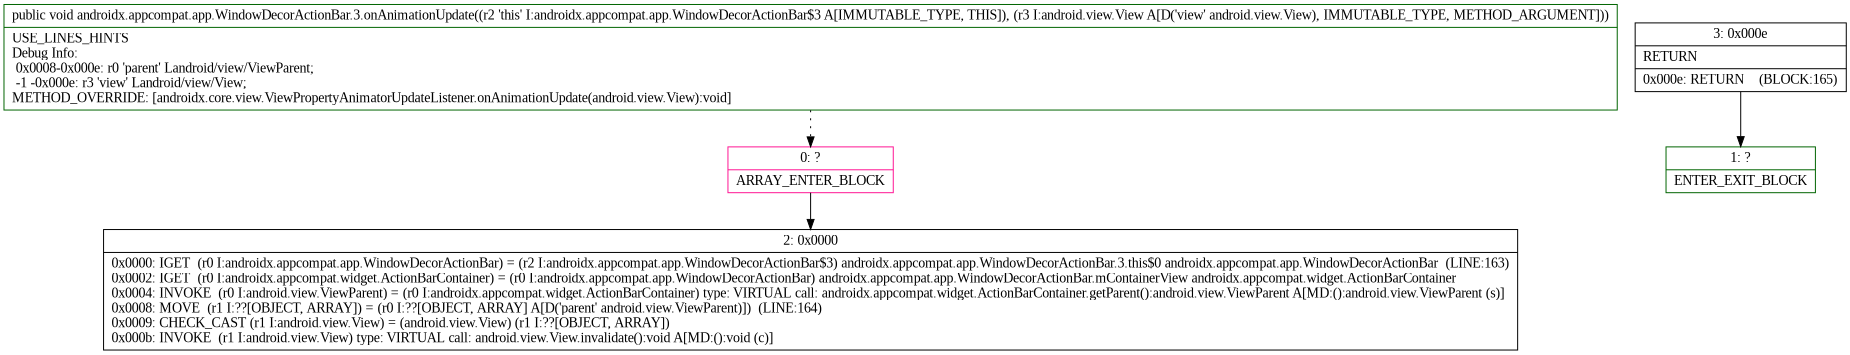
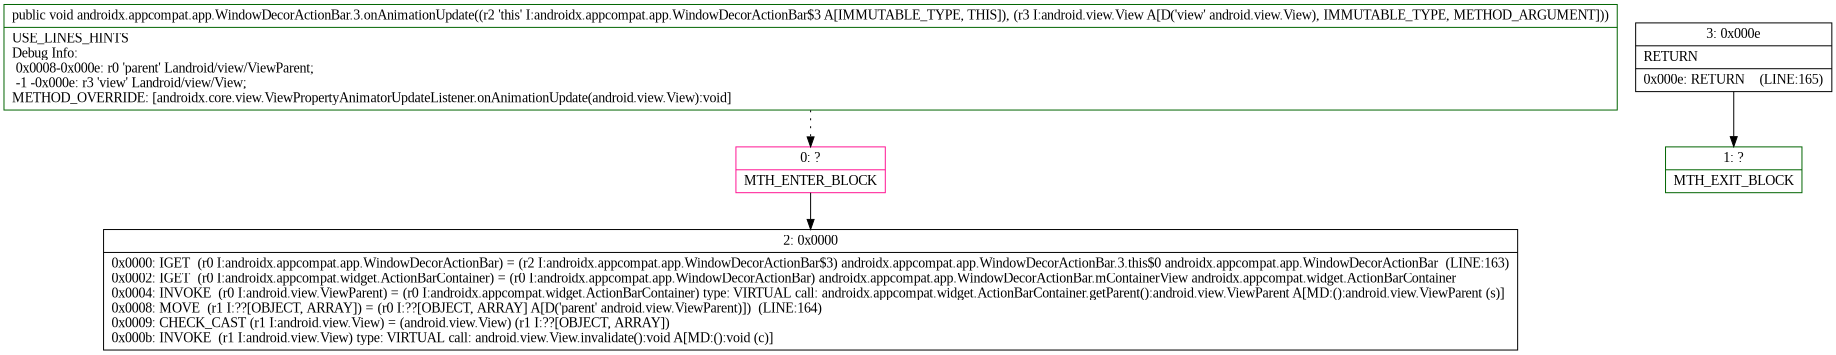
(1741, 80) -> (1734, 80)
(811, 181) -> (811, 181)
(1741, 181) -> (1734, 181)
